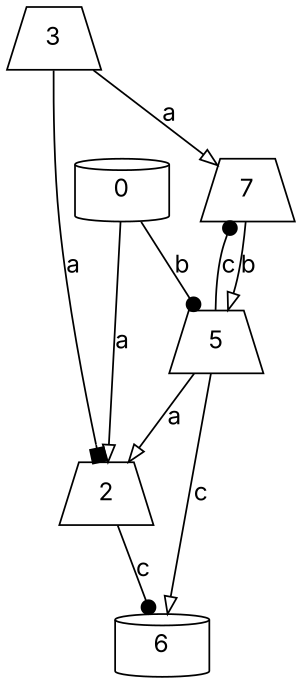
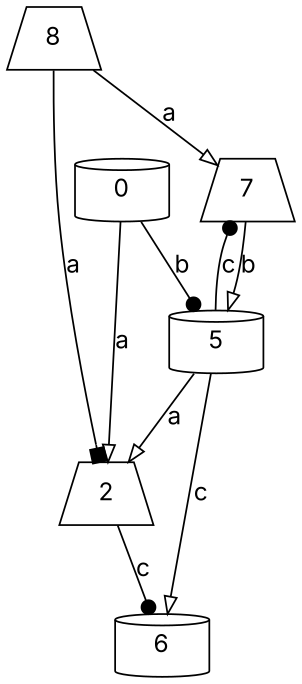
(54, 38) -> (54, 38)
(216, 342) -> (216, 342)
